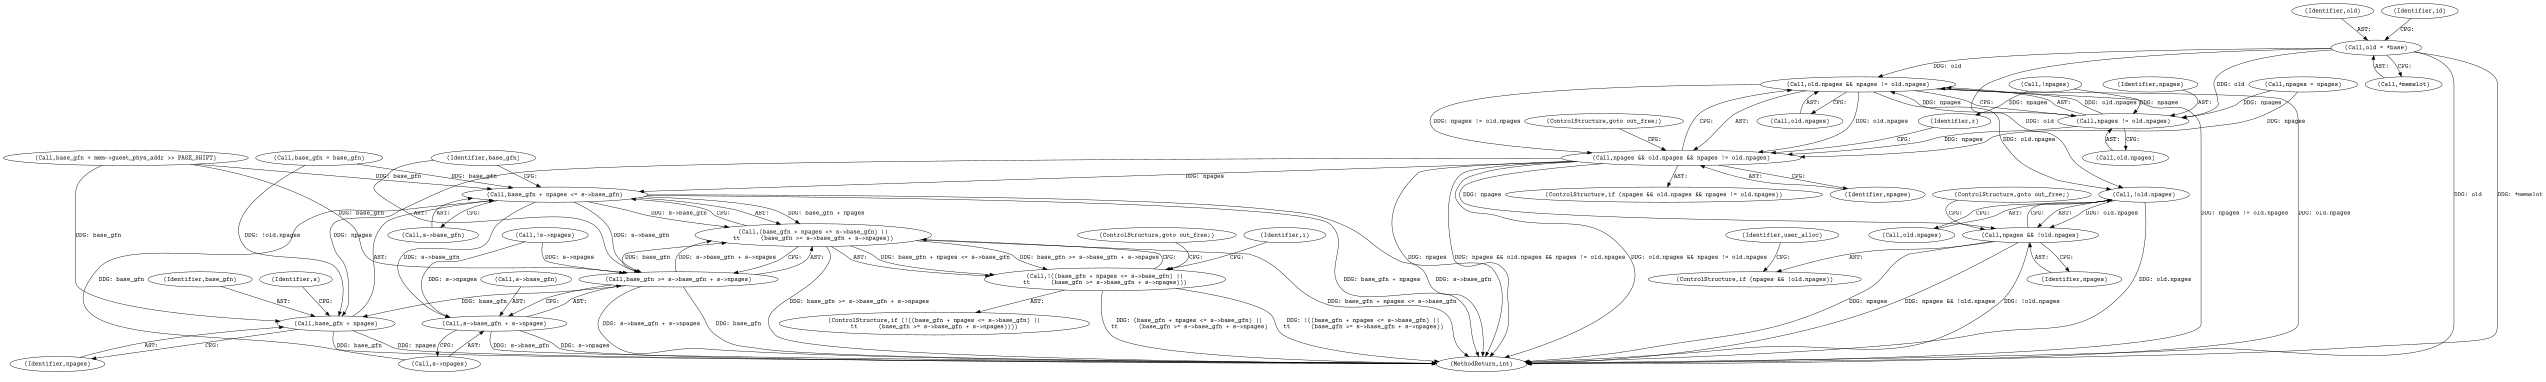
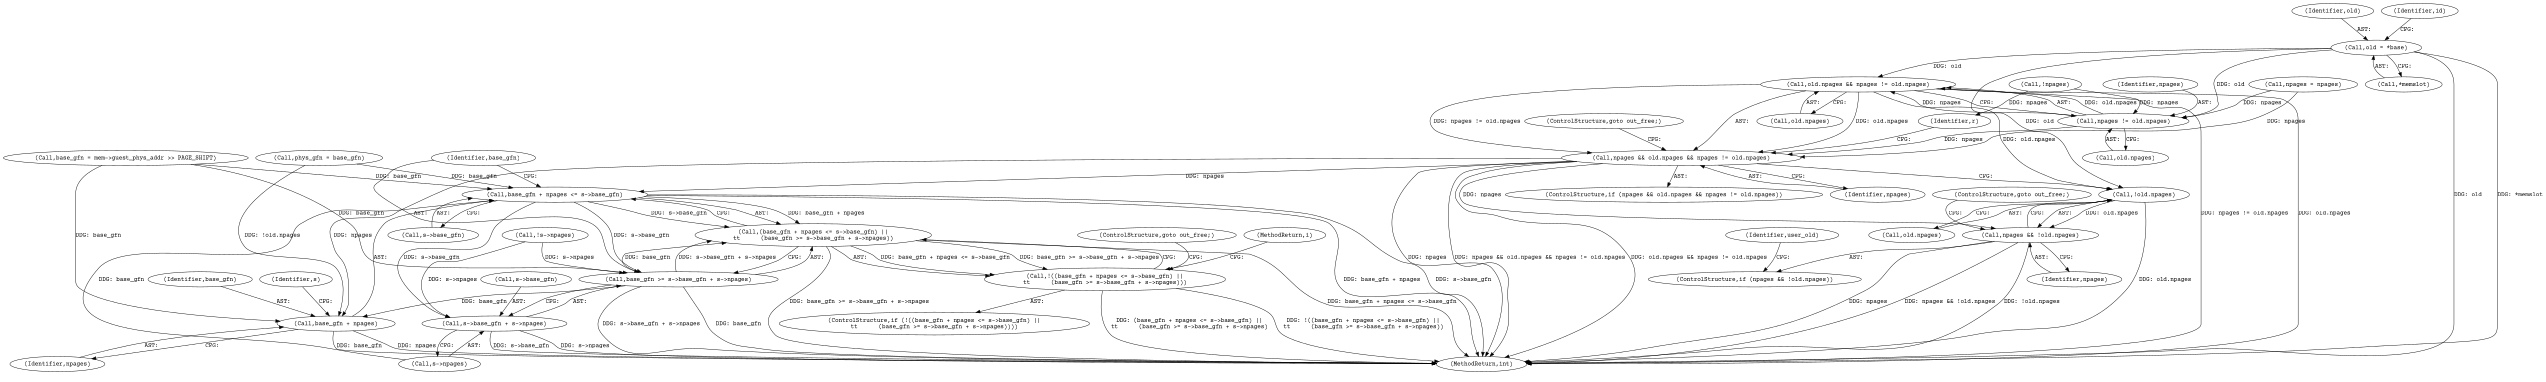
(1722, 103) -> (1933, 176)
(319, 158) -> (319, 158)
(1285, 235) -> (1285, 235)
(1782, 235) -> (1782, 235)
